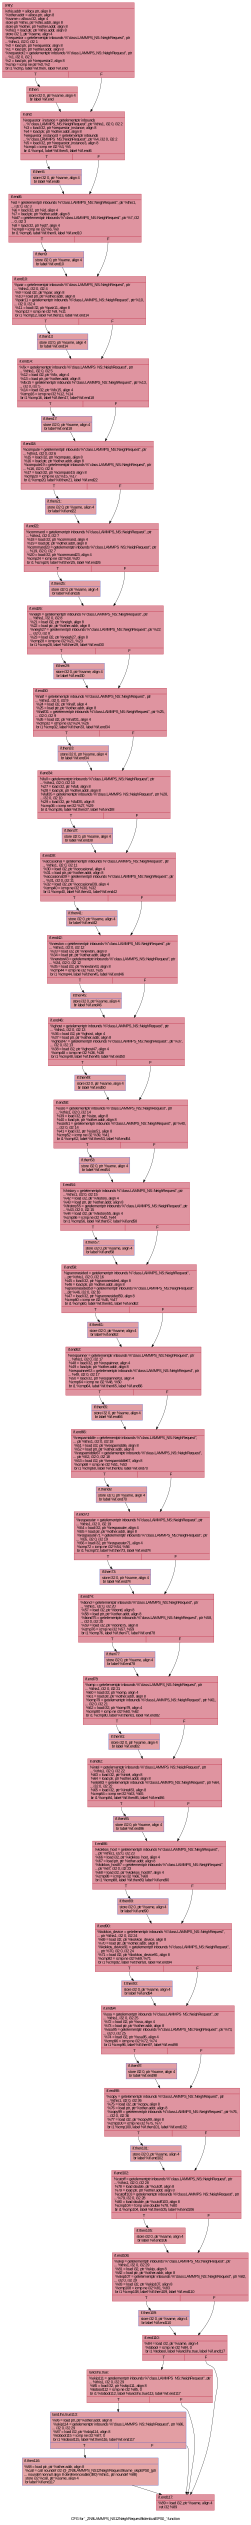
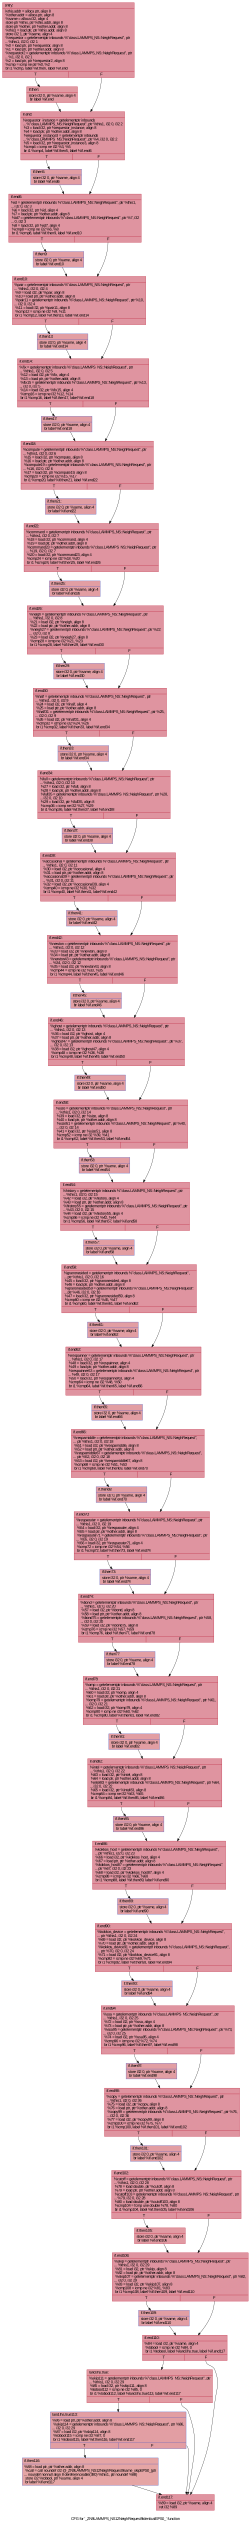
(51, 2478) -> (54, 2478)
